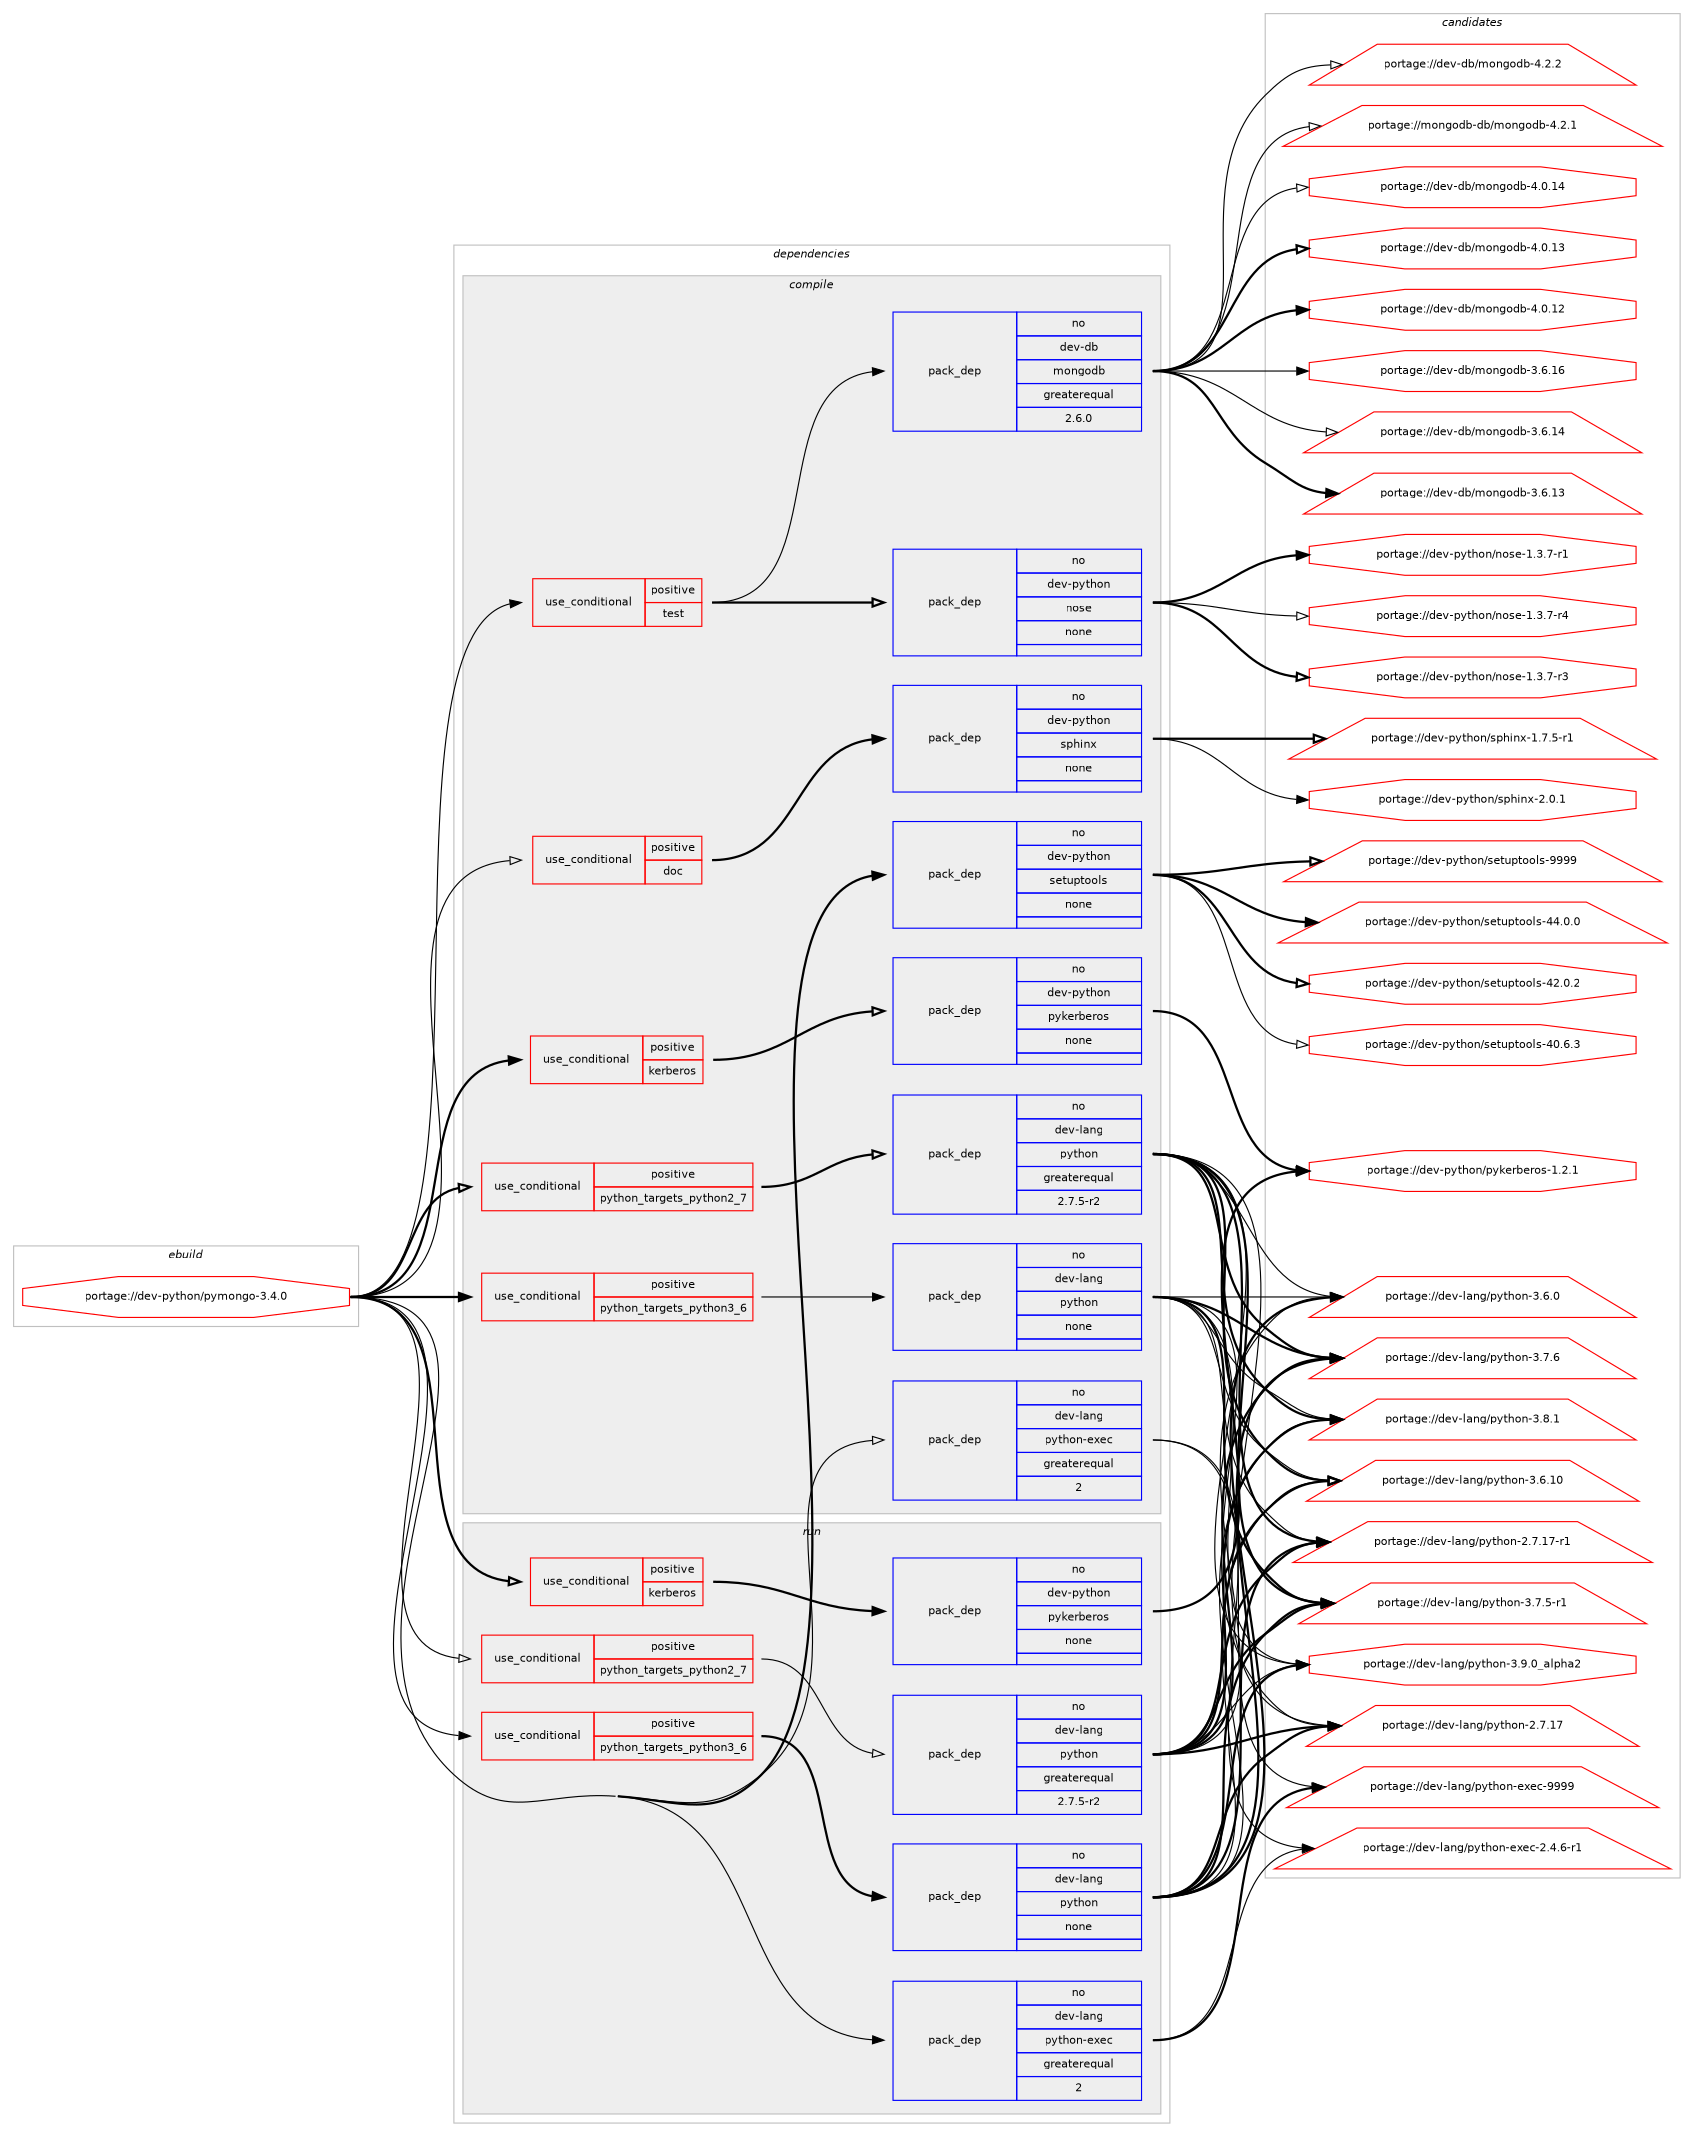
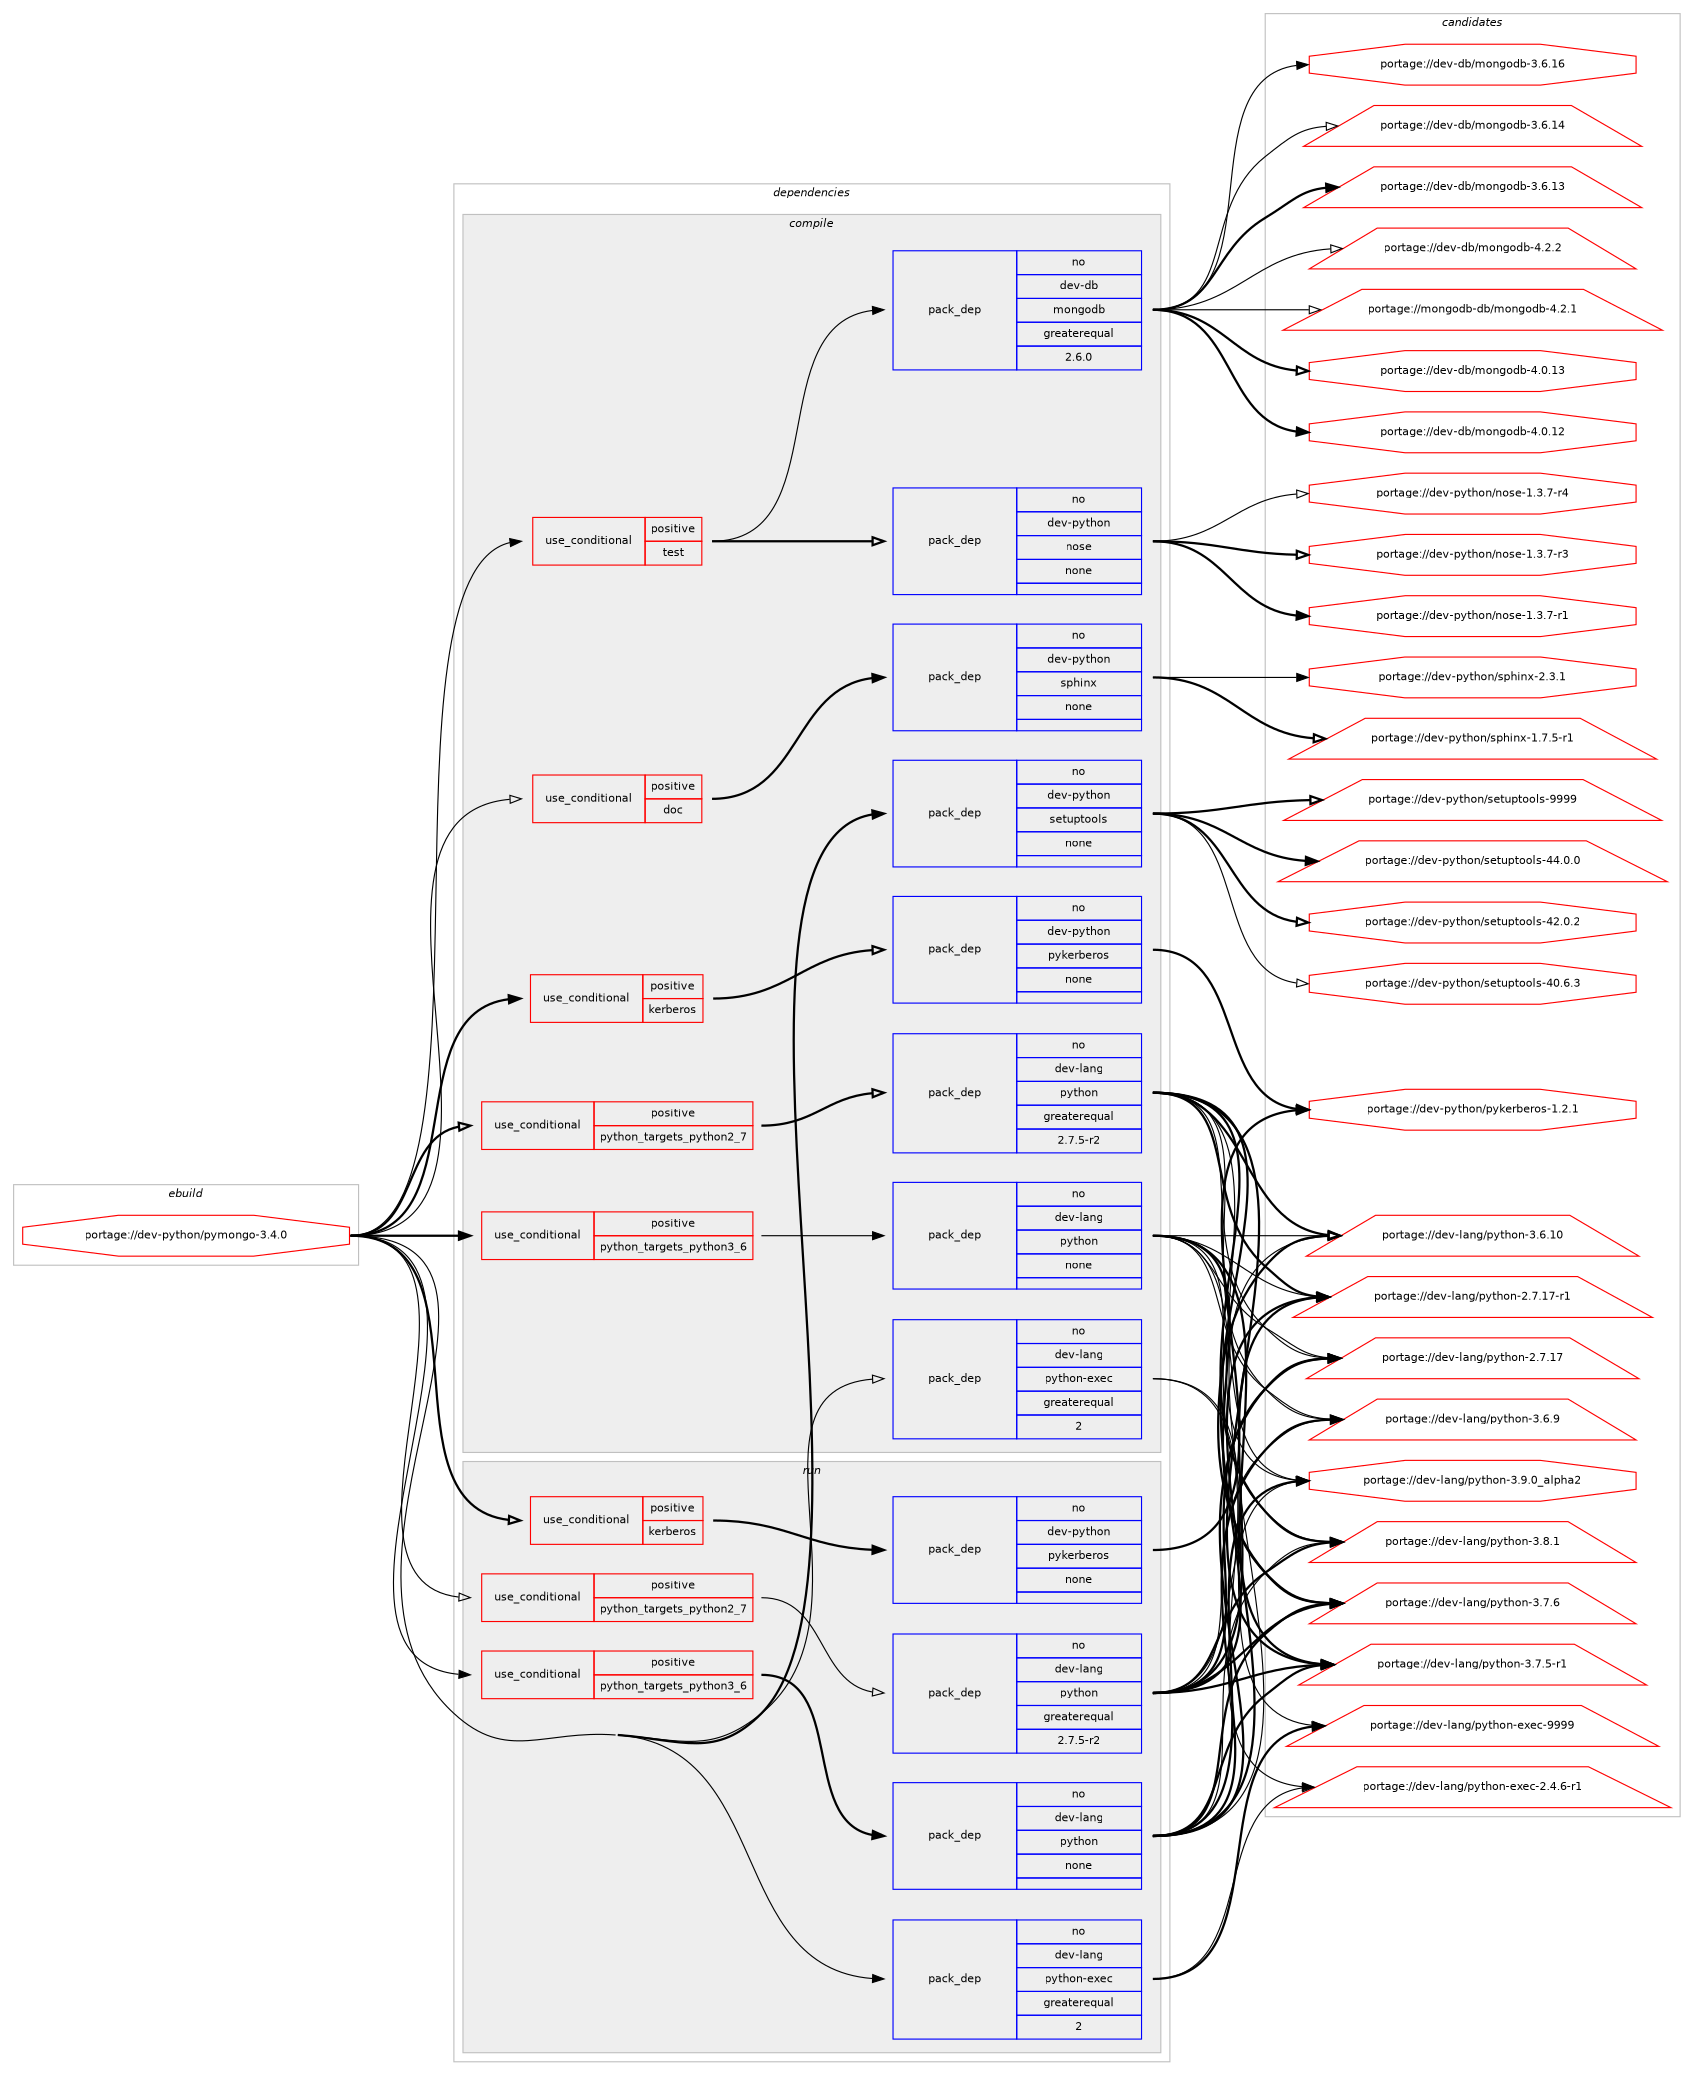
(1473, 187) -> none
(1473, 800) -> (1473, 677)
(1473, 1297) -> (1473, 1420)
